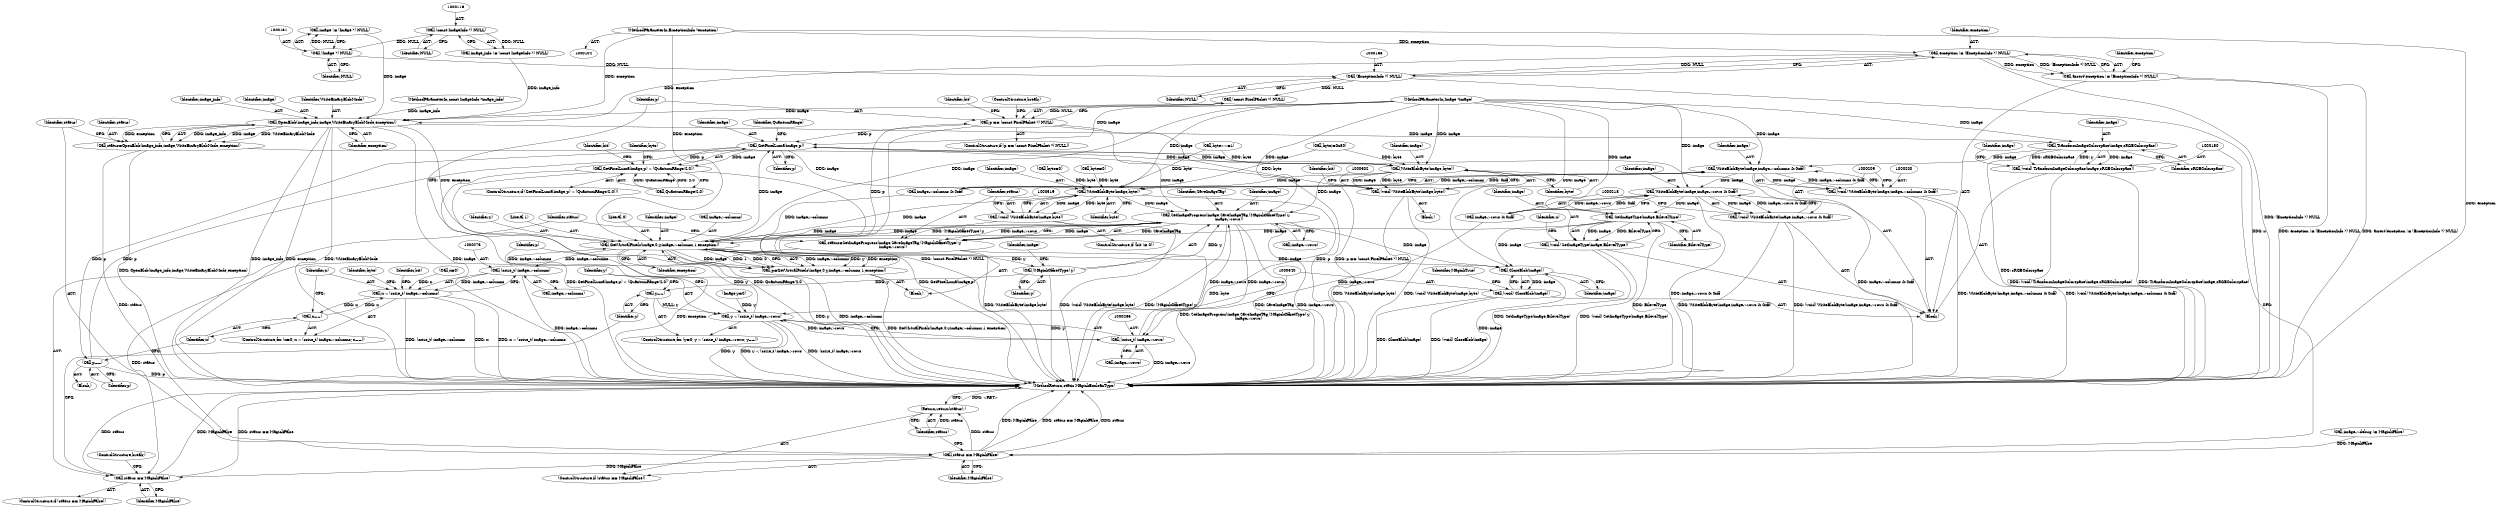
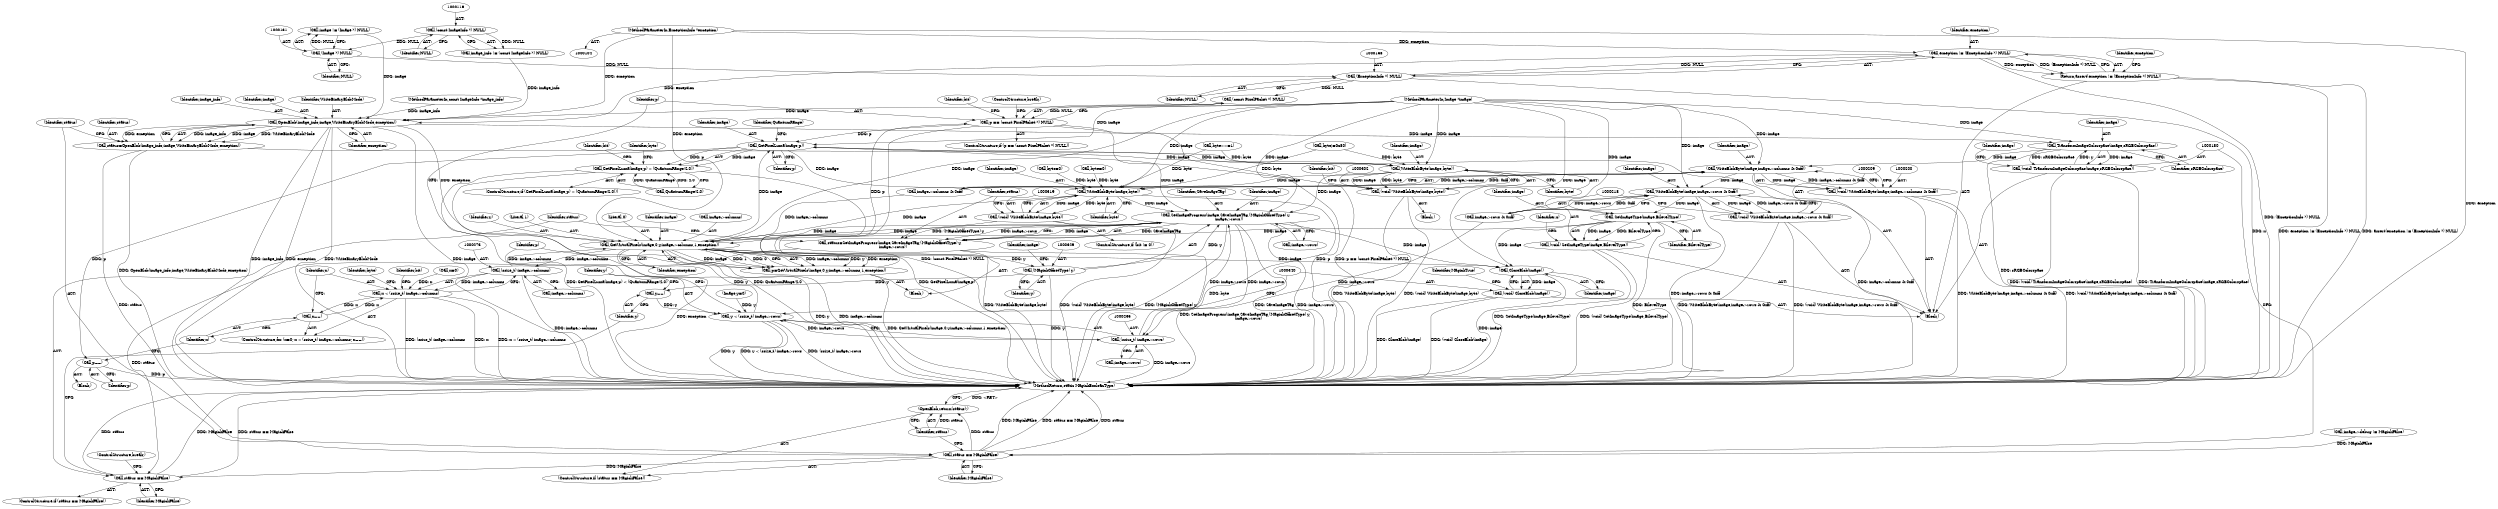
(2110, 77) -> (2110, 77)
(373, 189) -> none
none -> (1066, 245)
(670, 305) -> (670, 305)
(700, 340) -> none
(943, 409) -> (943, 409)
